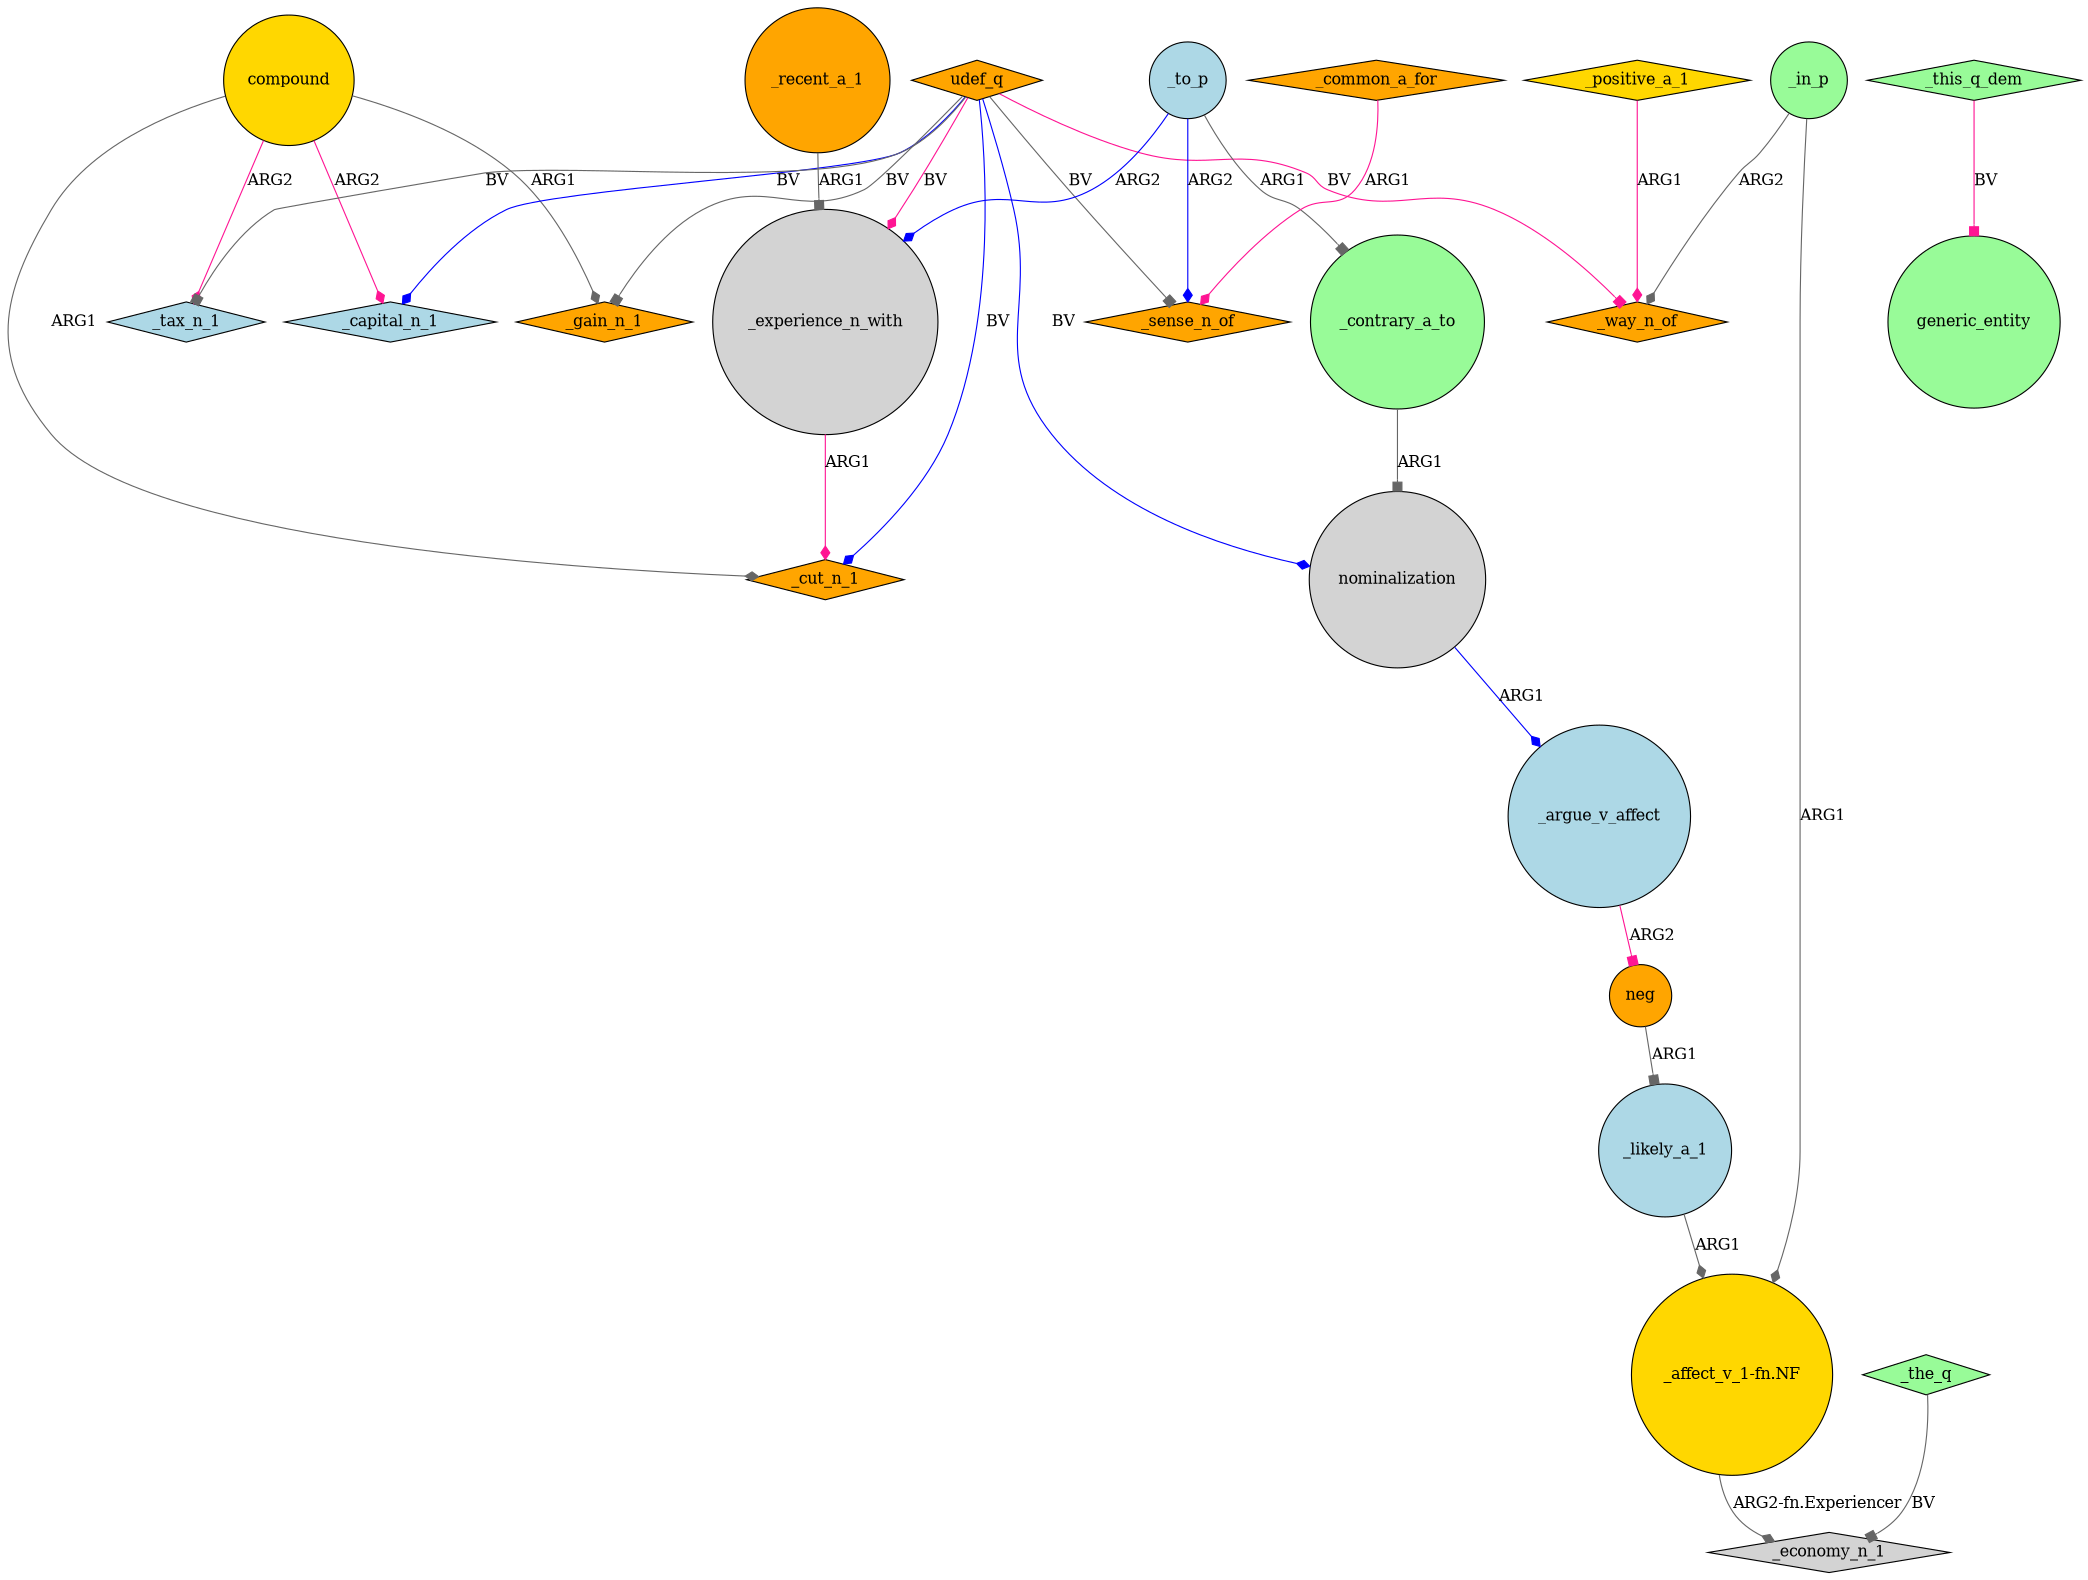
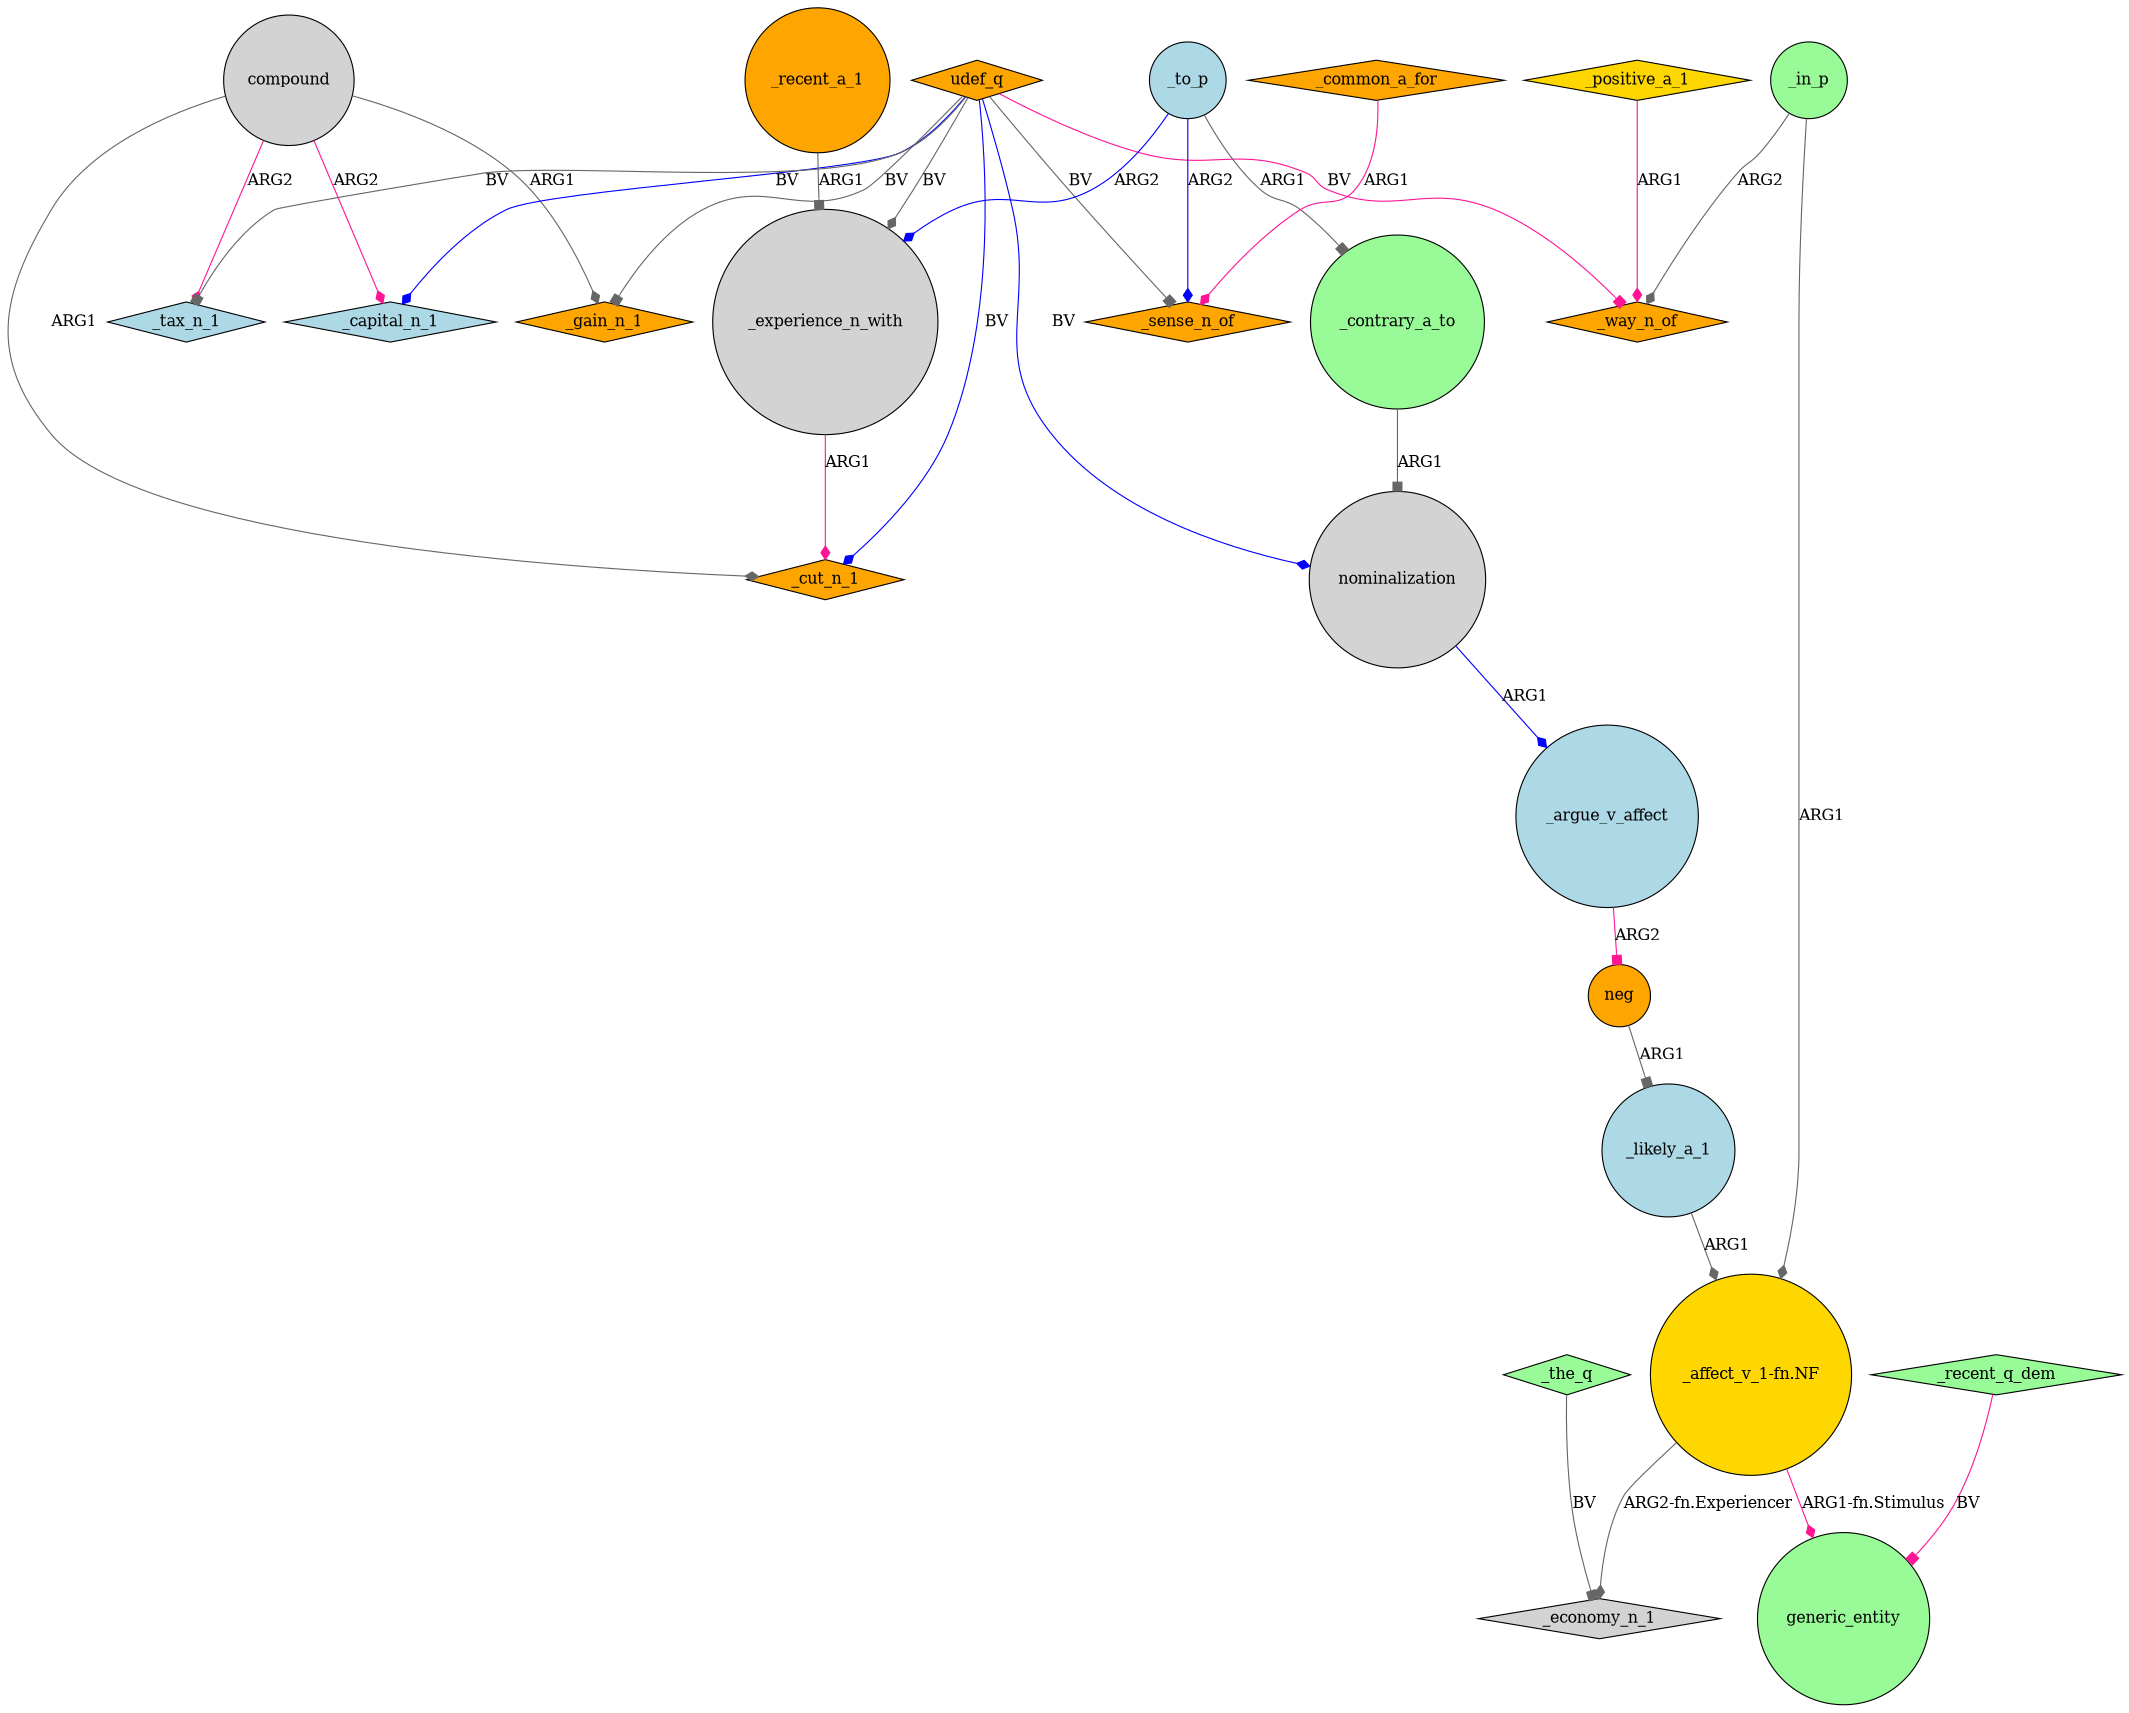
(289, 80) -> (289, 80)
(1974, 80) -> (1996, 1375)
(933, 158) -> (933, 158)
none -> (1797, 1497)
